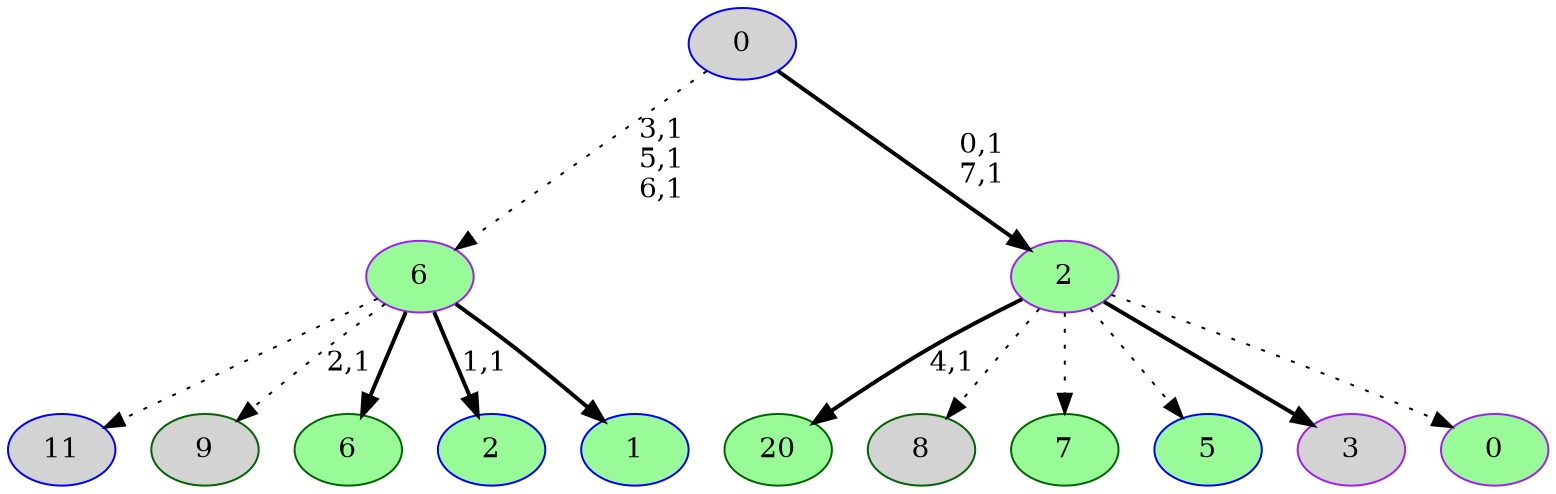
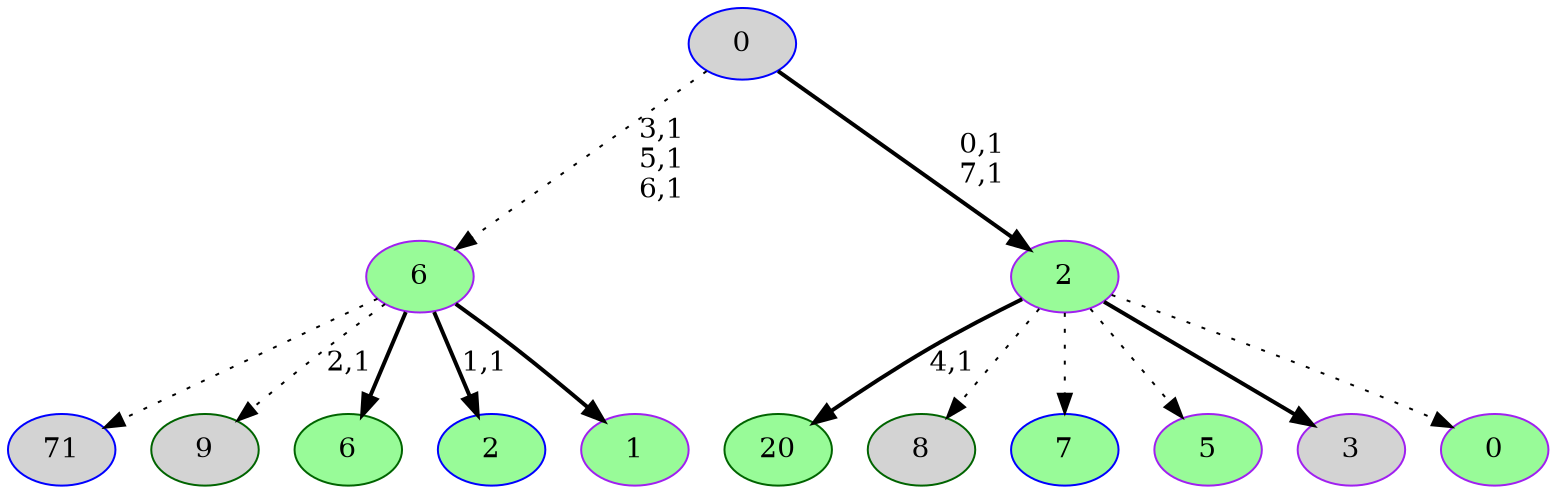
(62, 450) -> (62, 450)
(635, 450) -> (635, 450)
(1065, 450) -> (1065, 450)
(1208, 450) -> (1208, 450)
